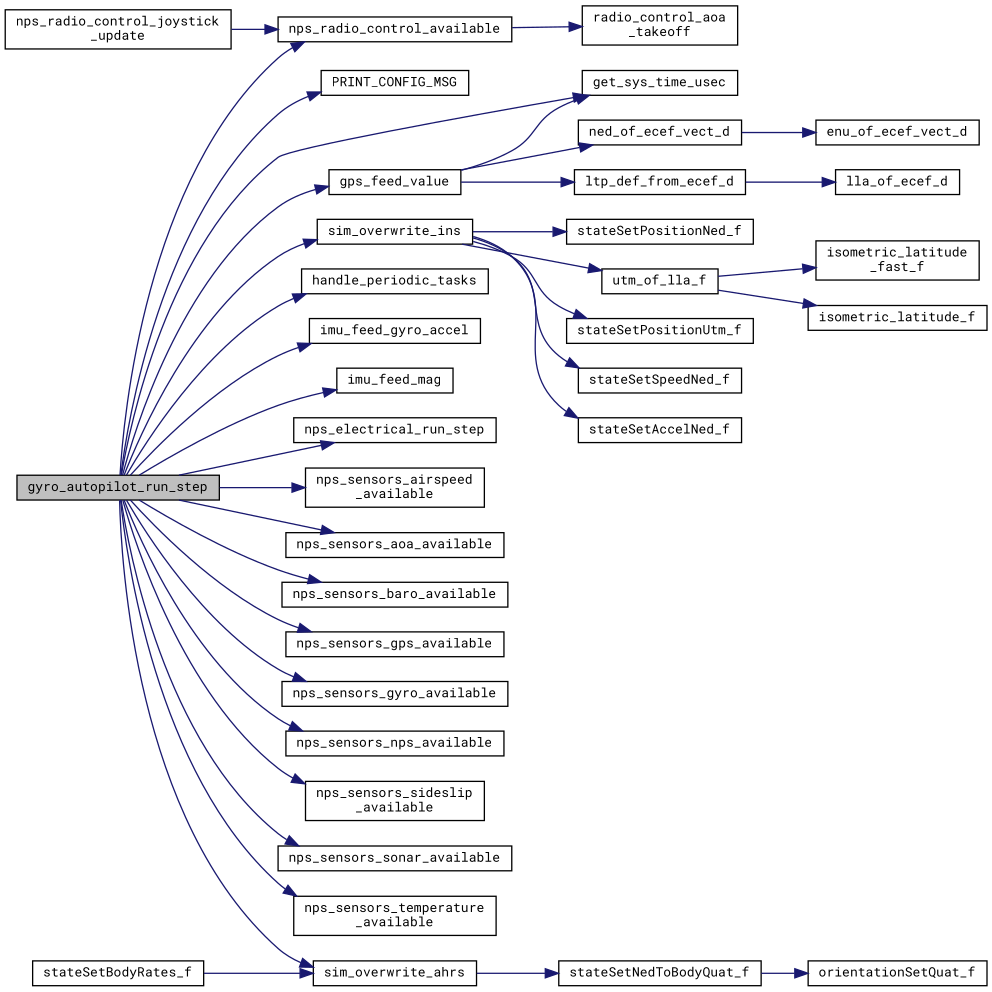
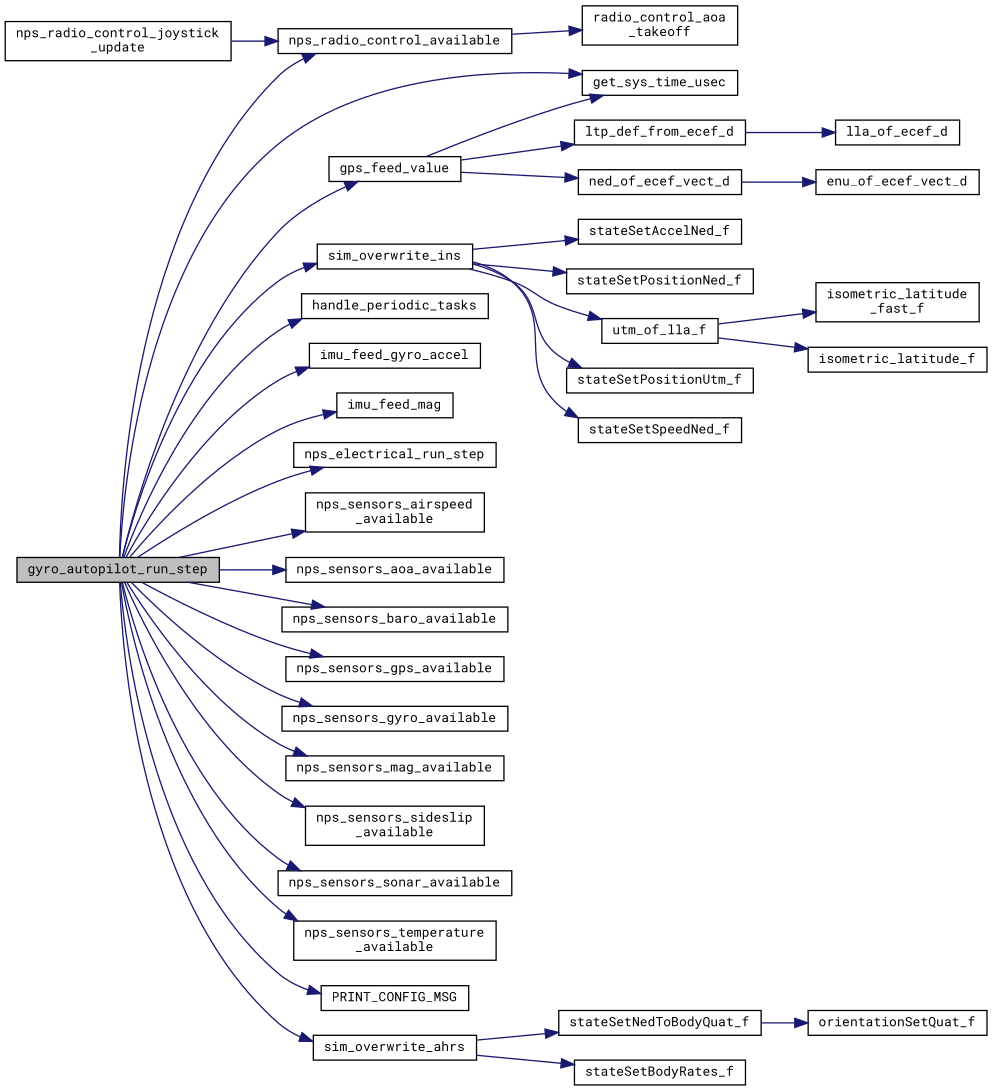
(395, 744) -> (395, 768)
(252, 973) -> (519, 1059)
